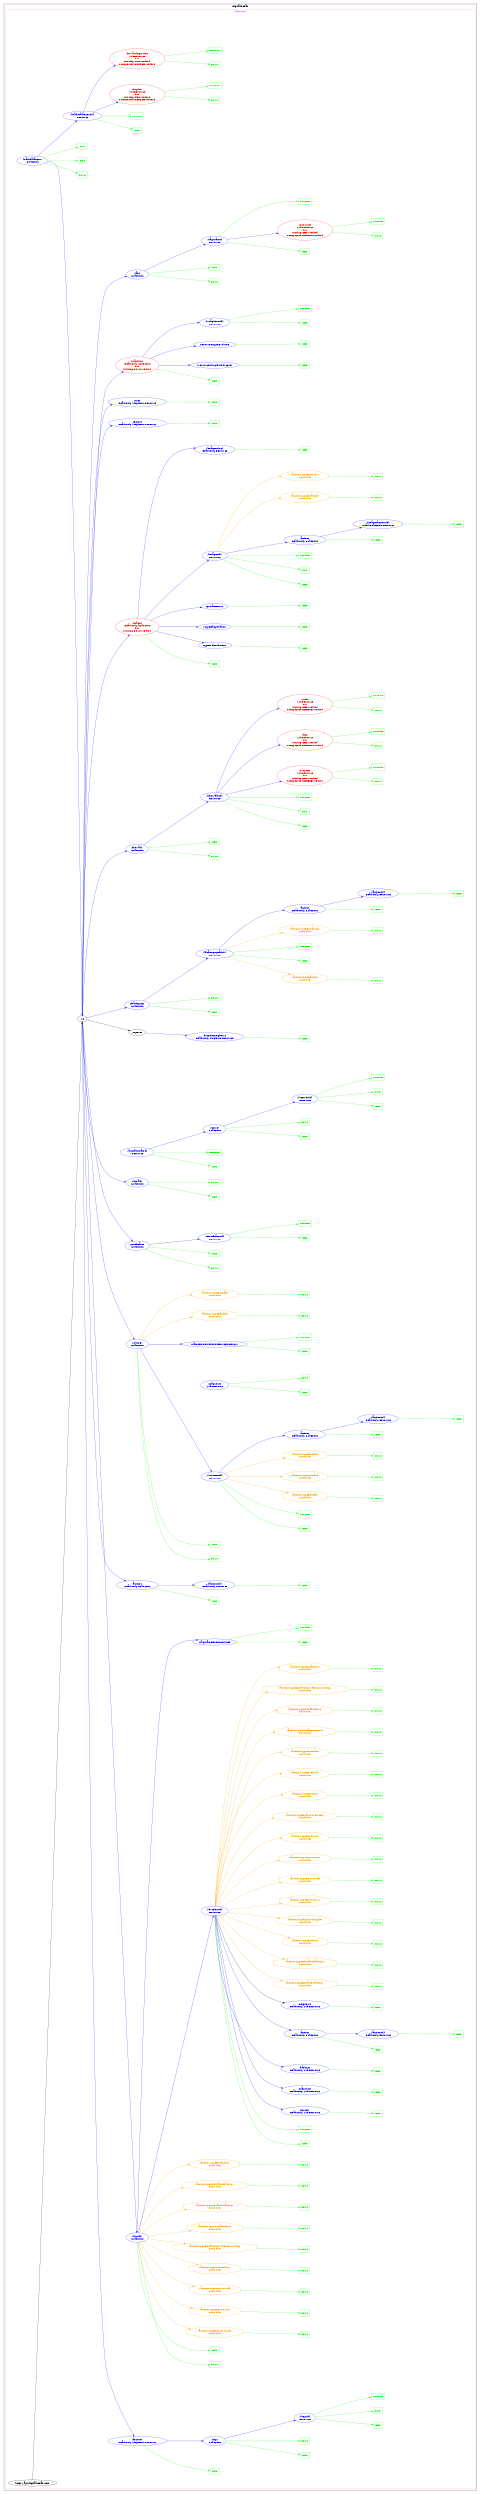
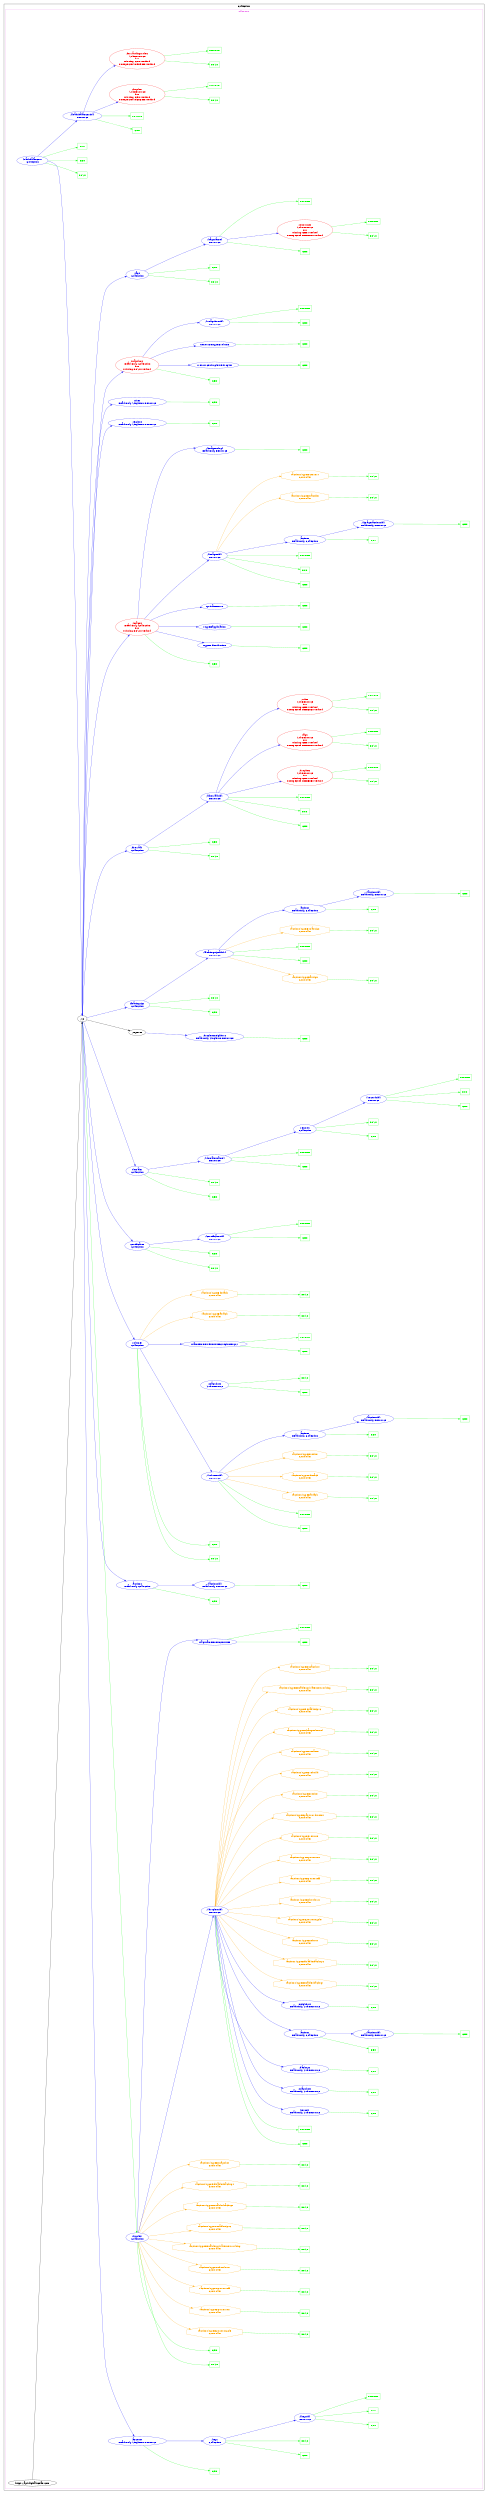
(240, 6) -> (244, 6)
(378, 524) -> (373, 524)
none -> (173, 1166)
(107, 1627) -> (107, 1627)
(240, 1968) -> (240, 1968)
